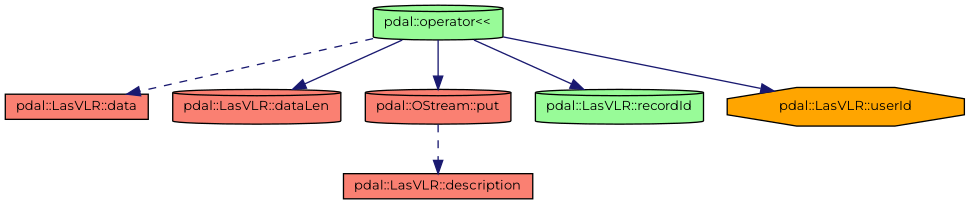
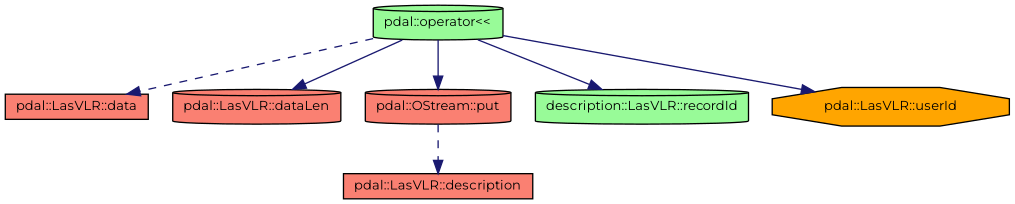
(619, 107) -> (642, 107)
